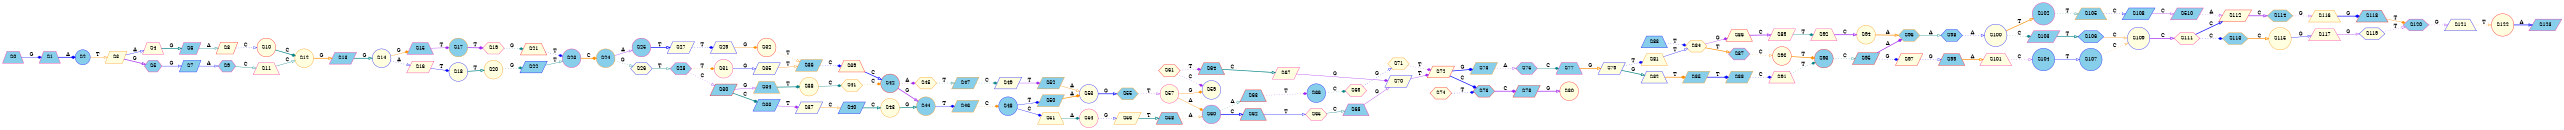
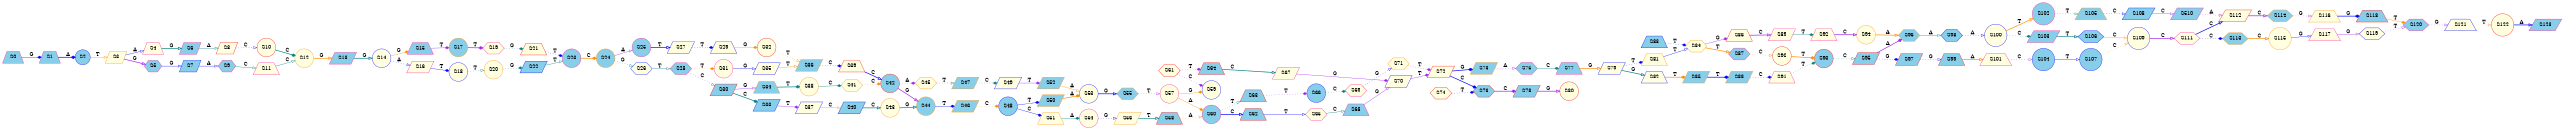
(1909, 60) -> (1909, 60)
(474, 71) -> (474, 71)
(1232, 102) -> (1232, 102)
